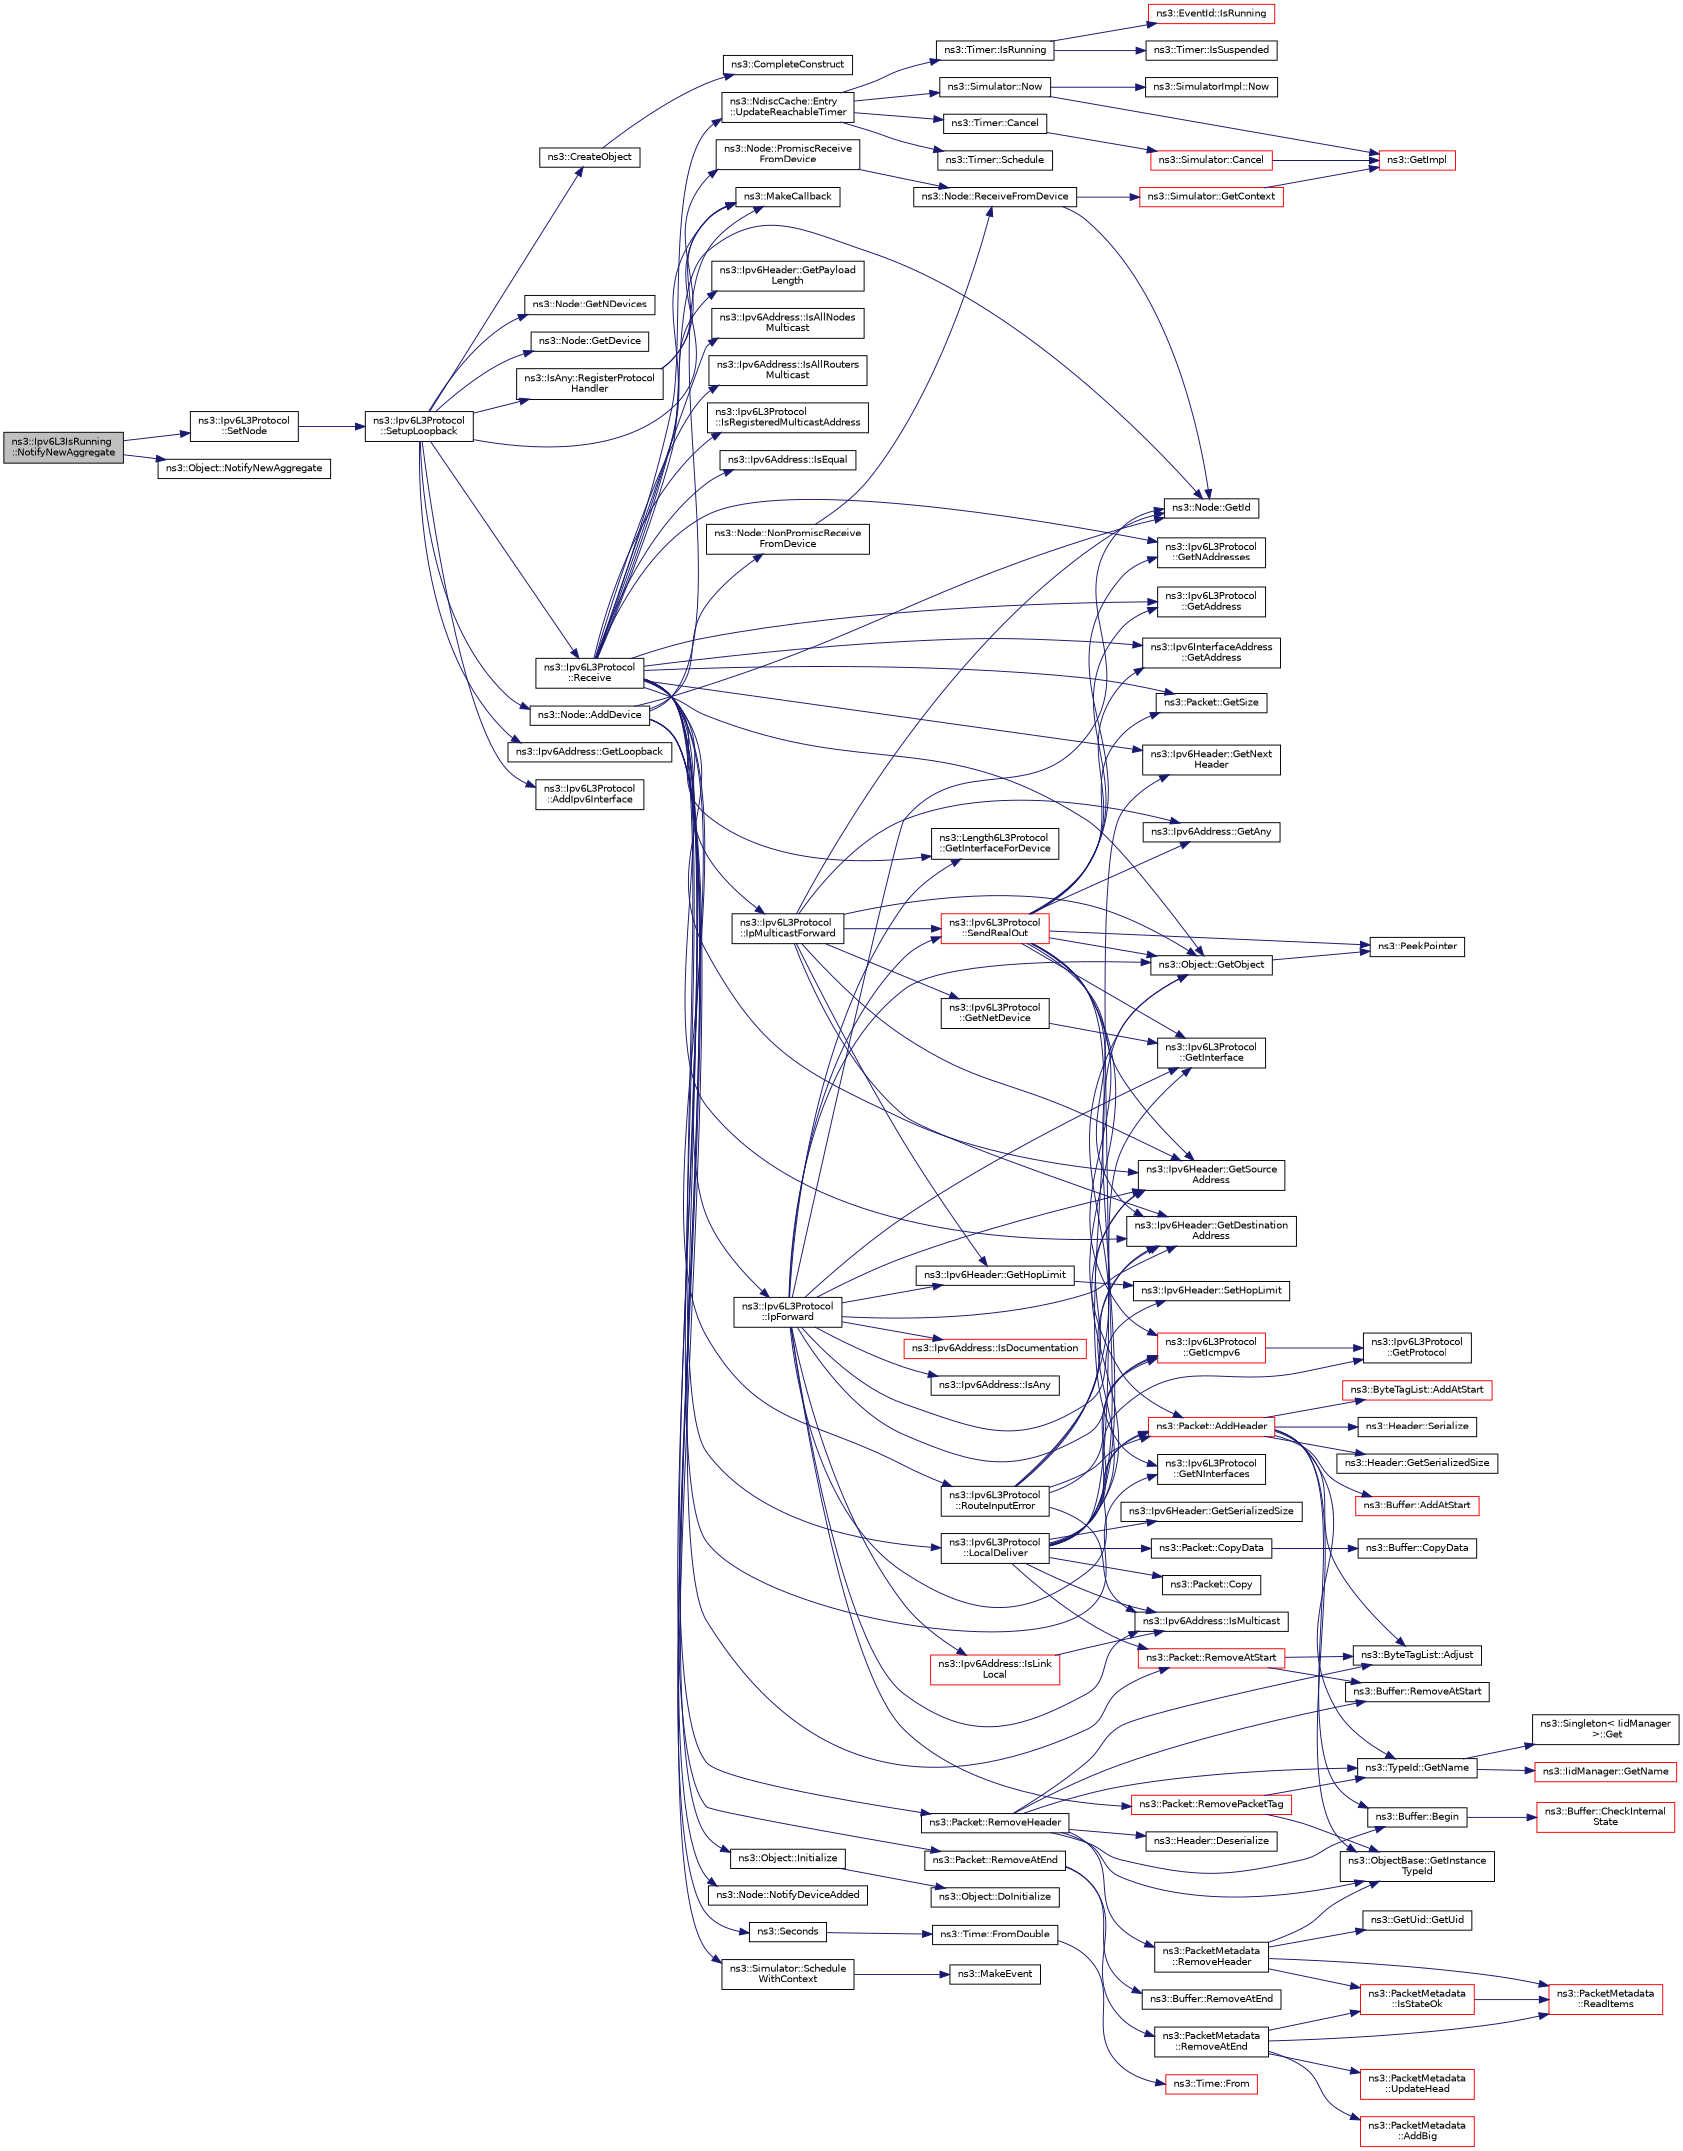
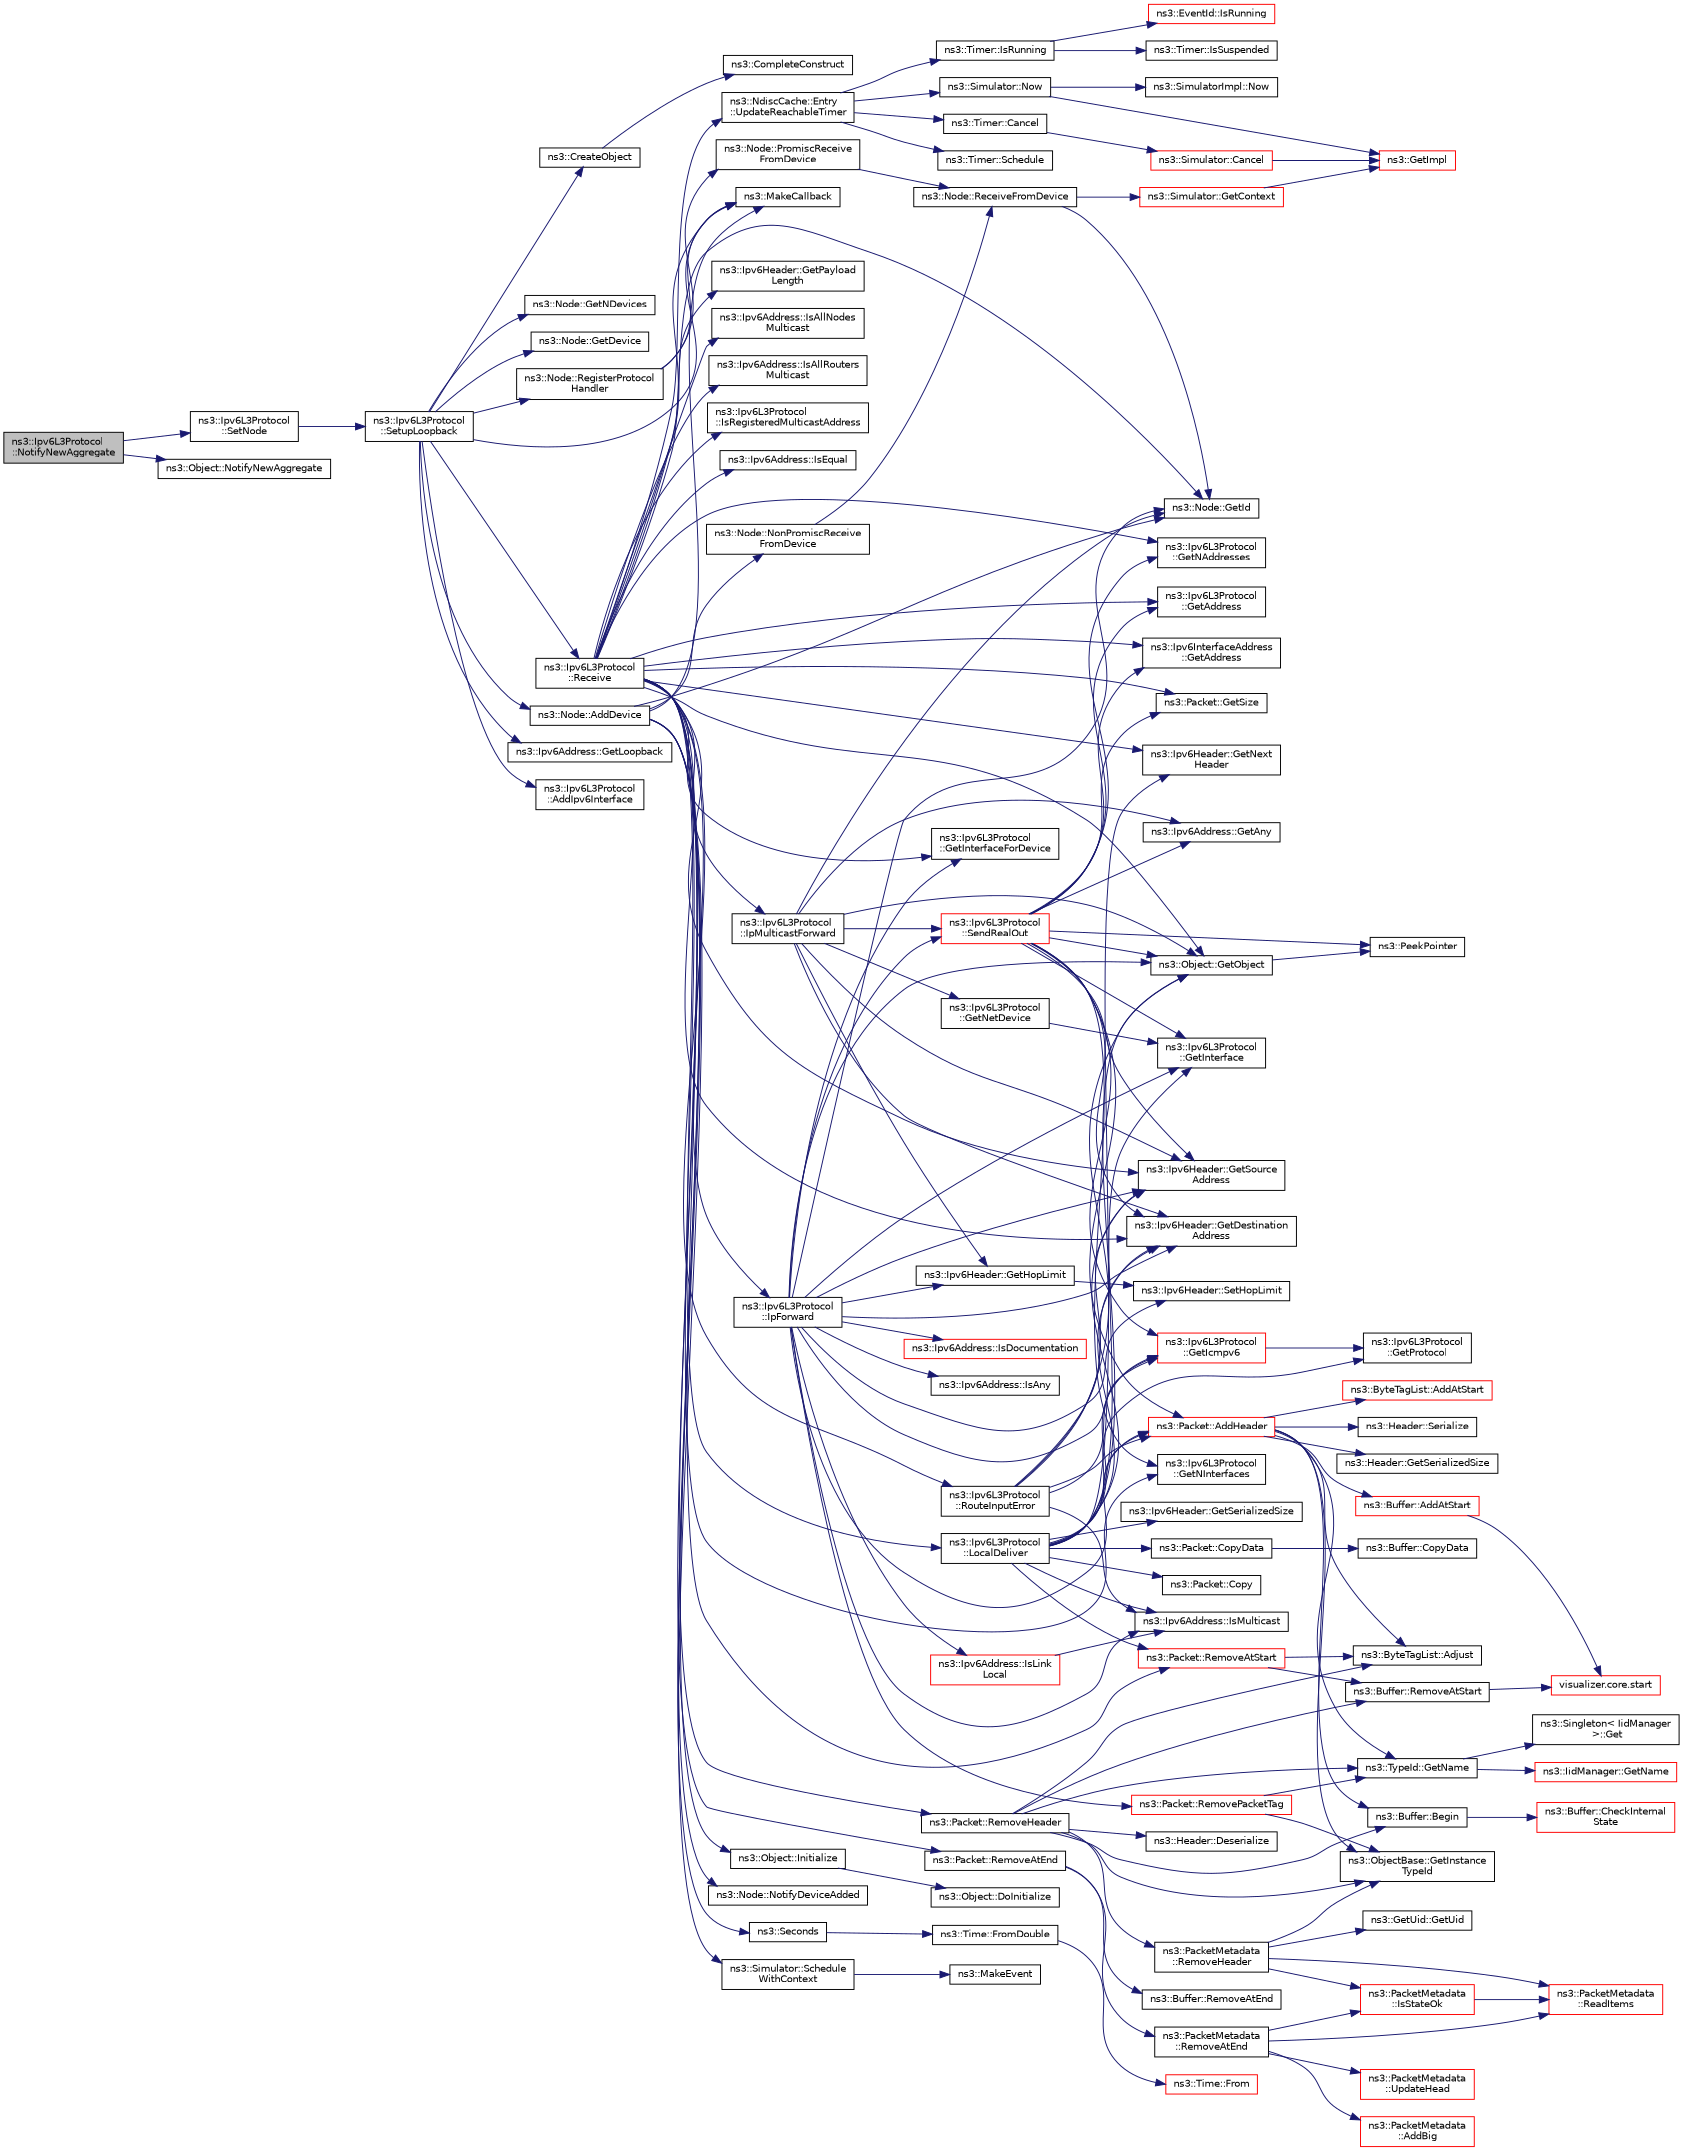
(590, 384) -> (590, 384)
(64, 448) -> (64, 448)
(995, 844) -> (995, 844)
none -> (1606, 1685)
